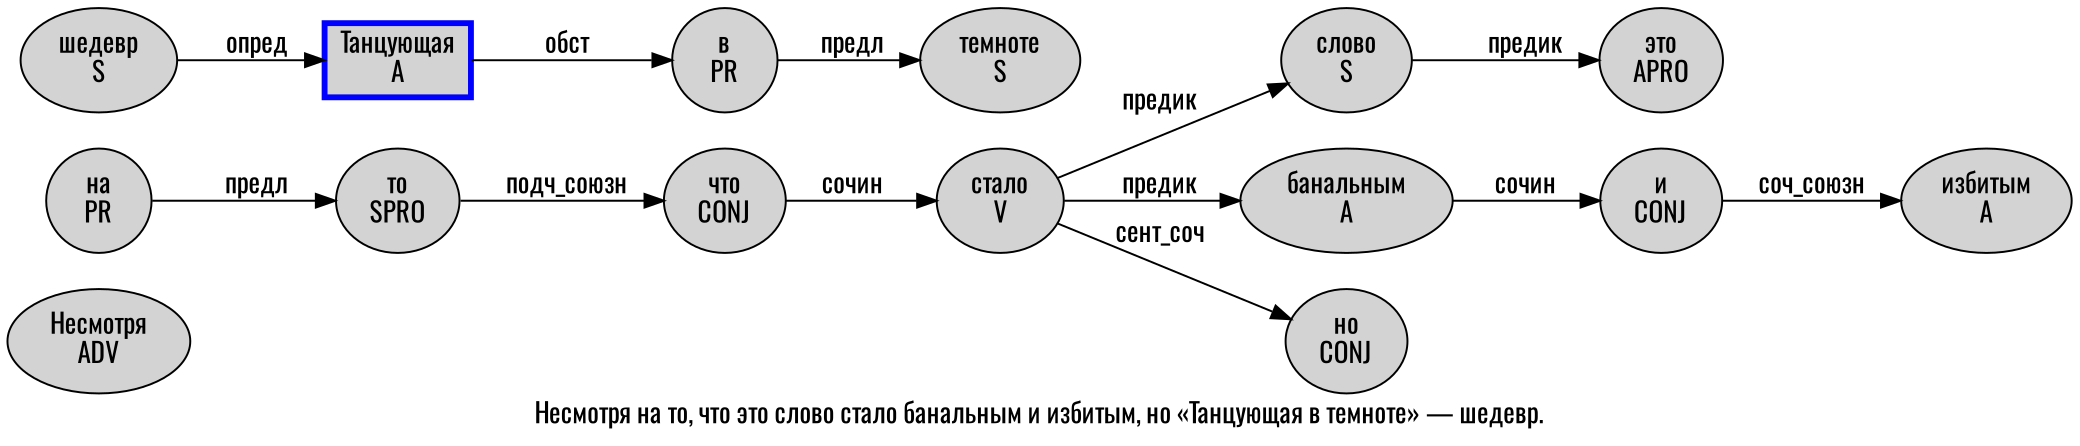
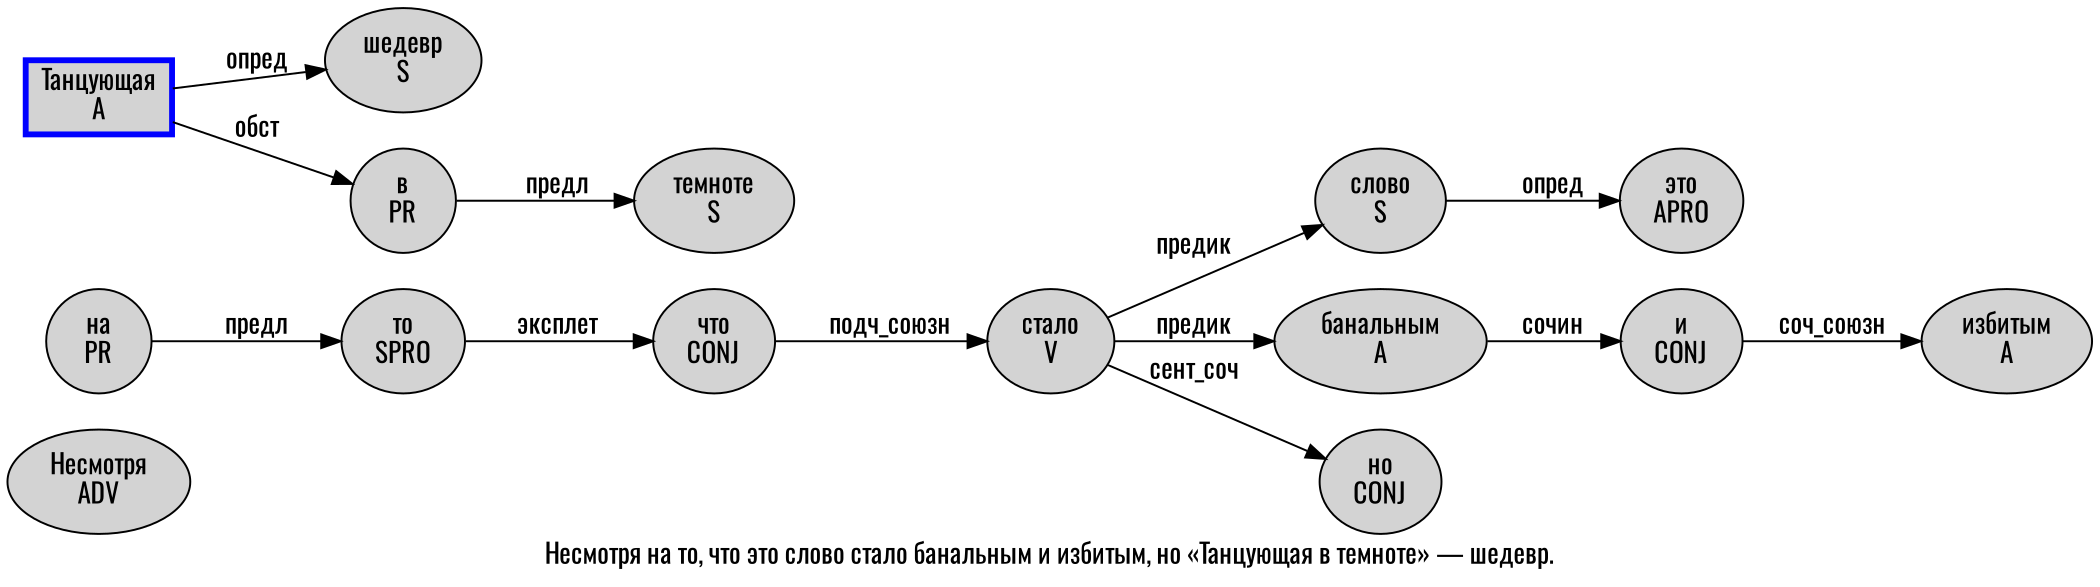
(1526, 46) -> (1553, 186)
(241, 60) -> (239, 80)
(568, 186) -> (558, 327)
(853, 186) -> (891, 327)
